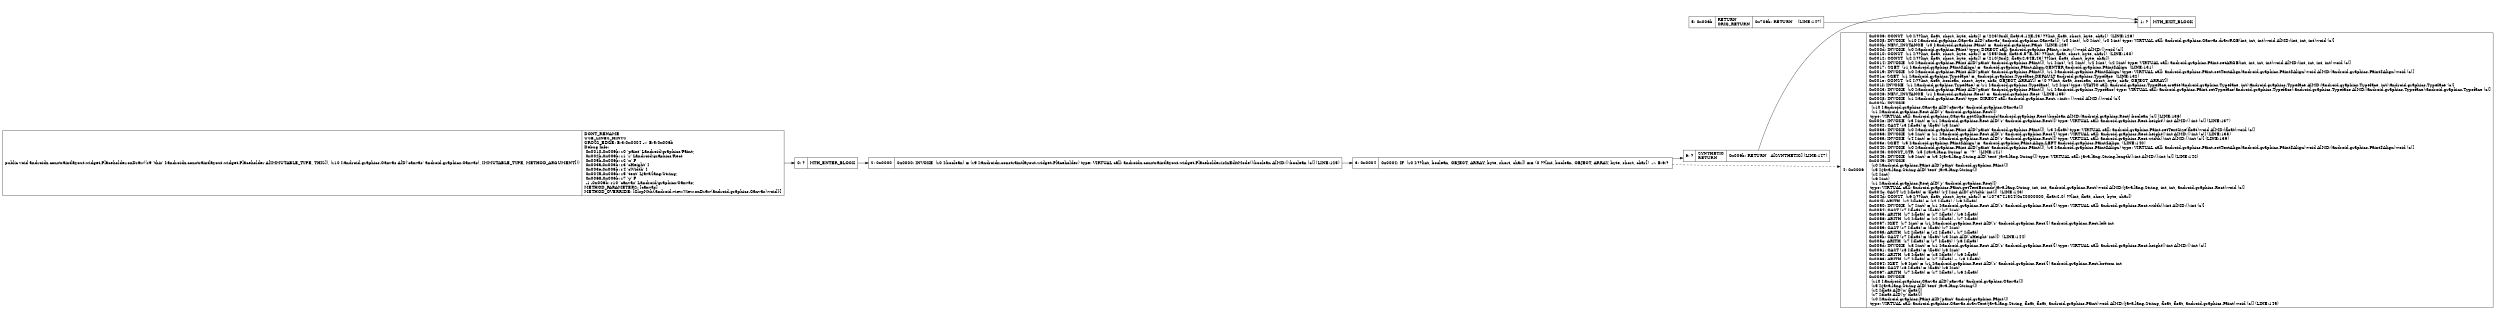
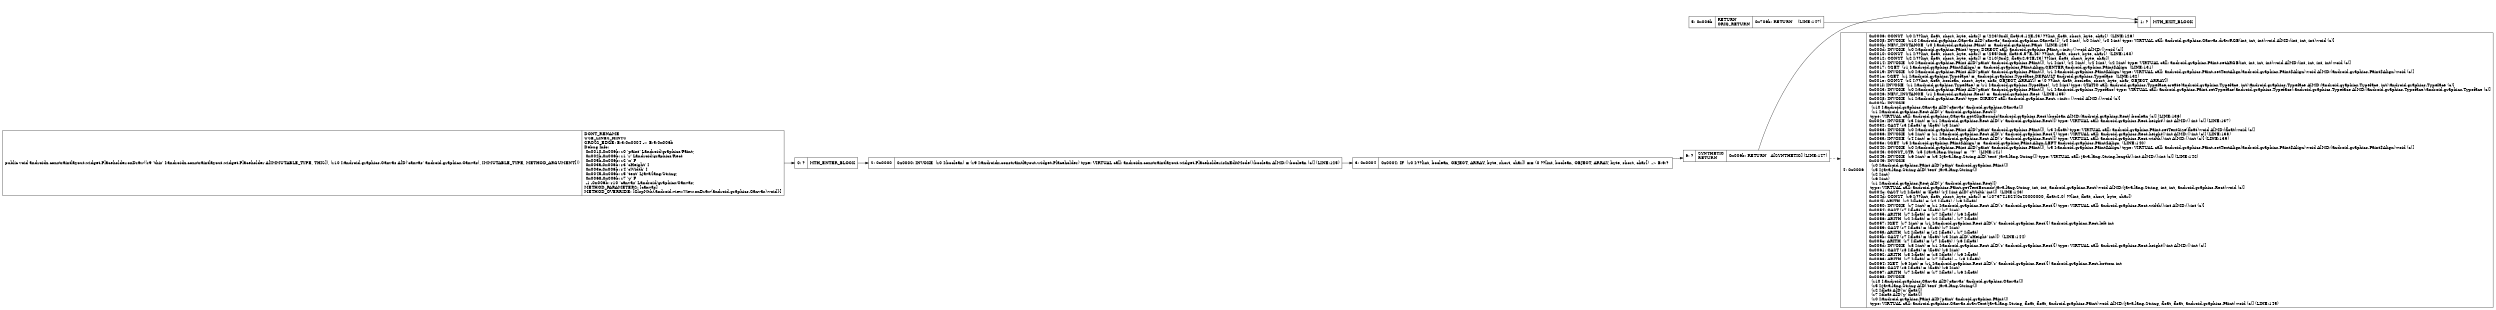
(1755, 166) -> (1834, 159)
